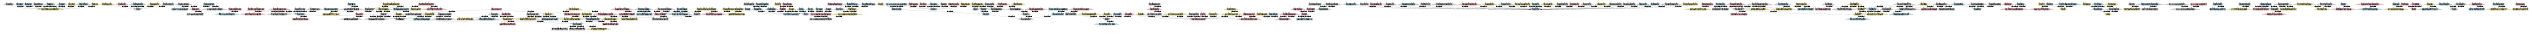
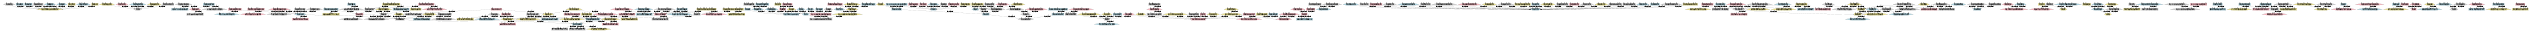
(852, 4) -> (852, 4)
